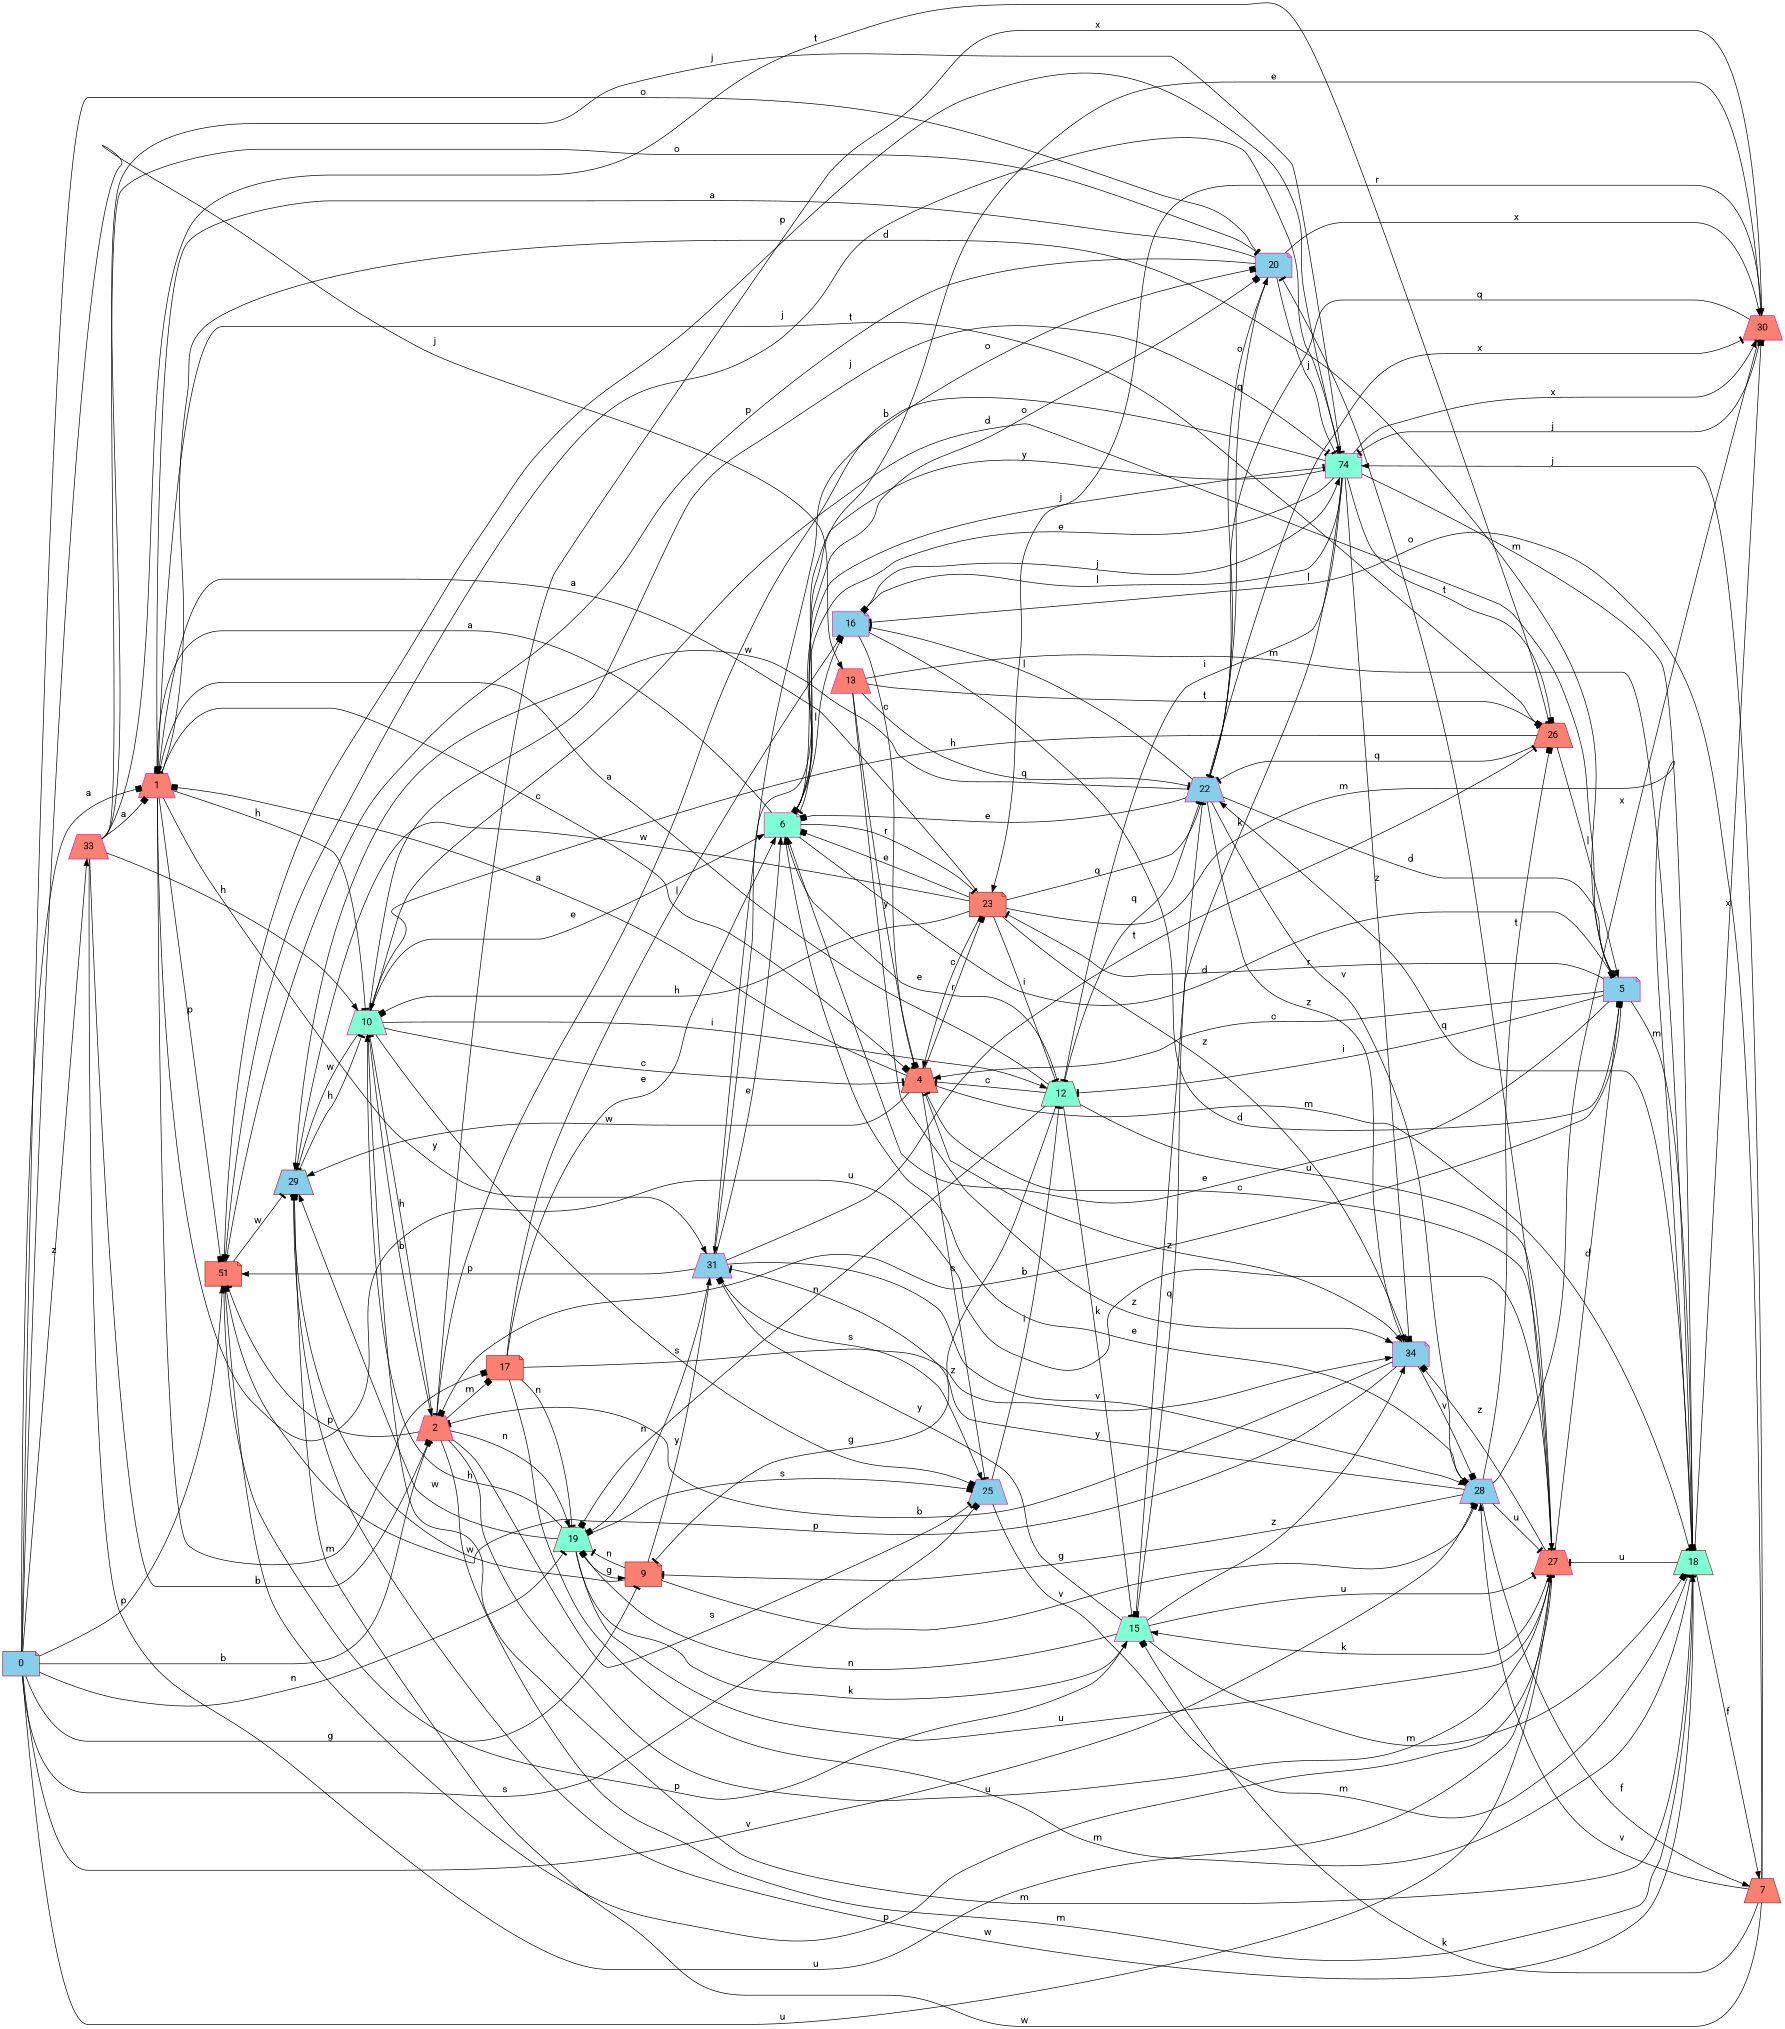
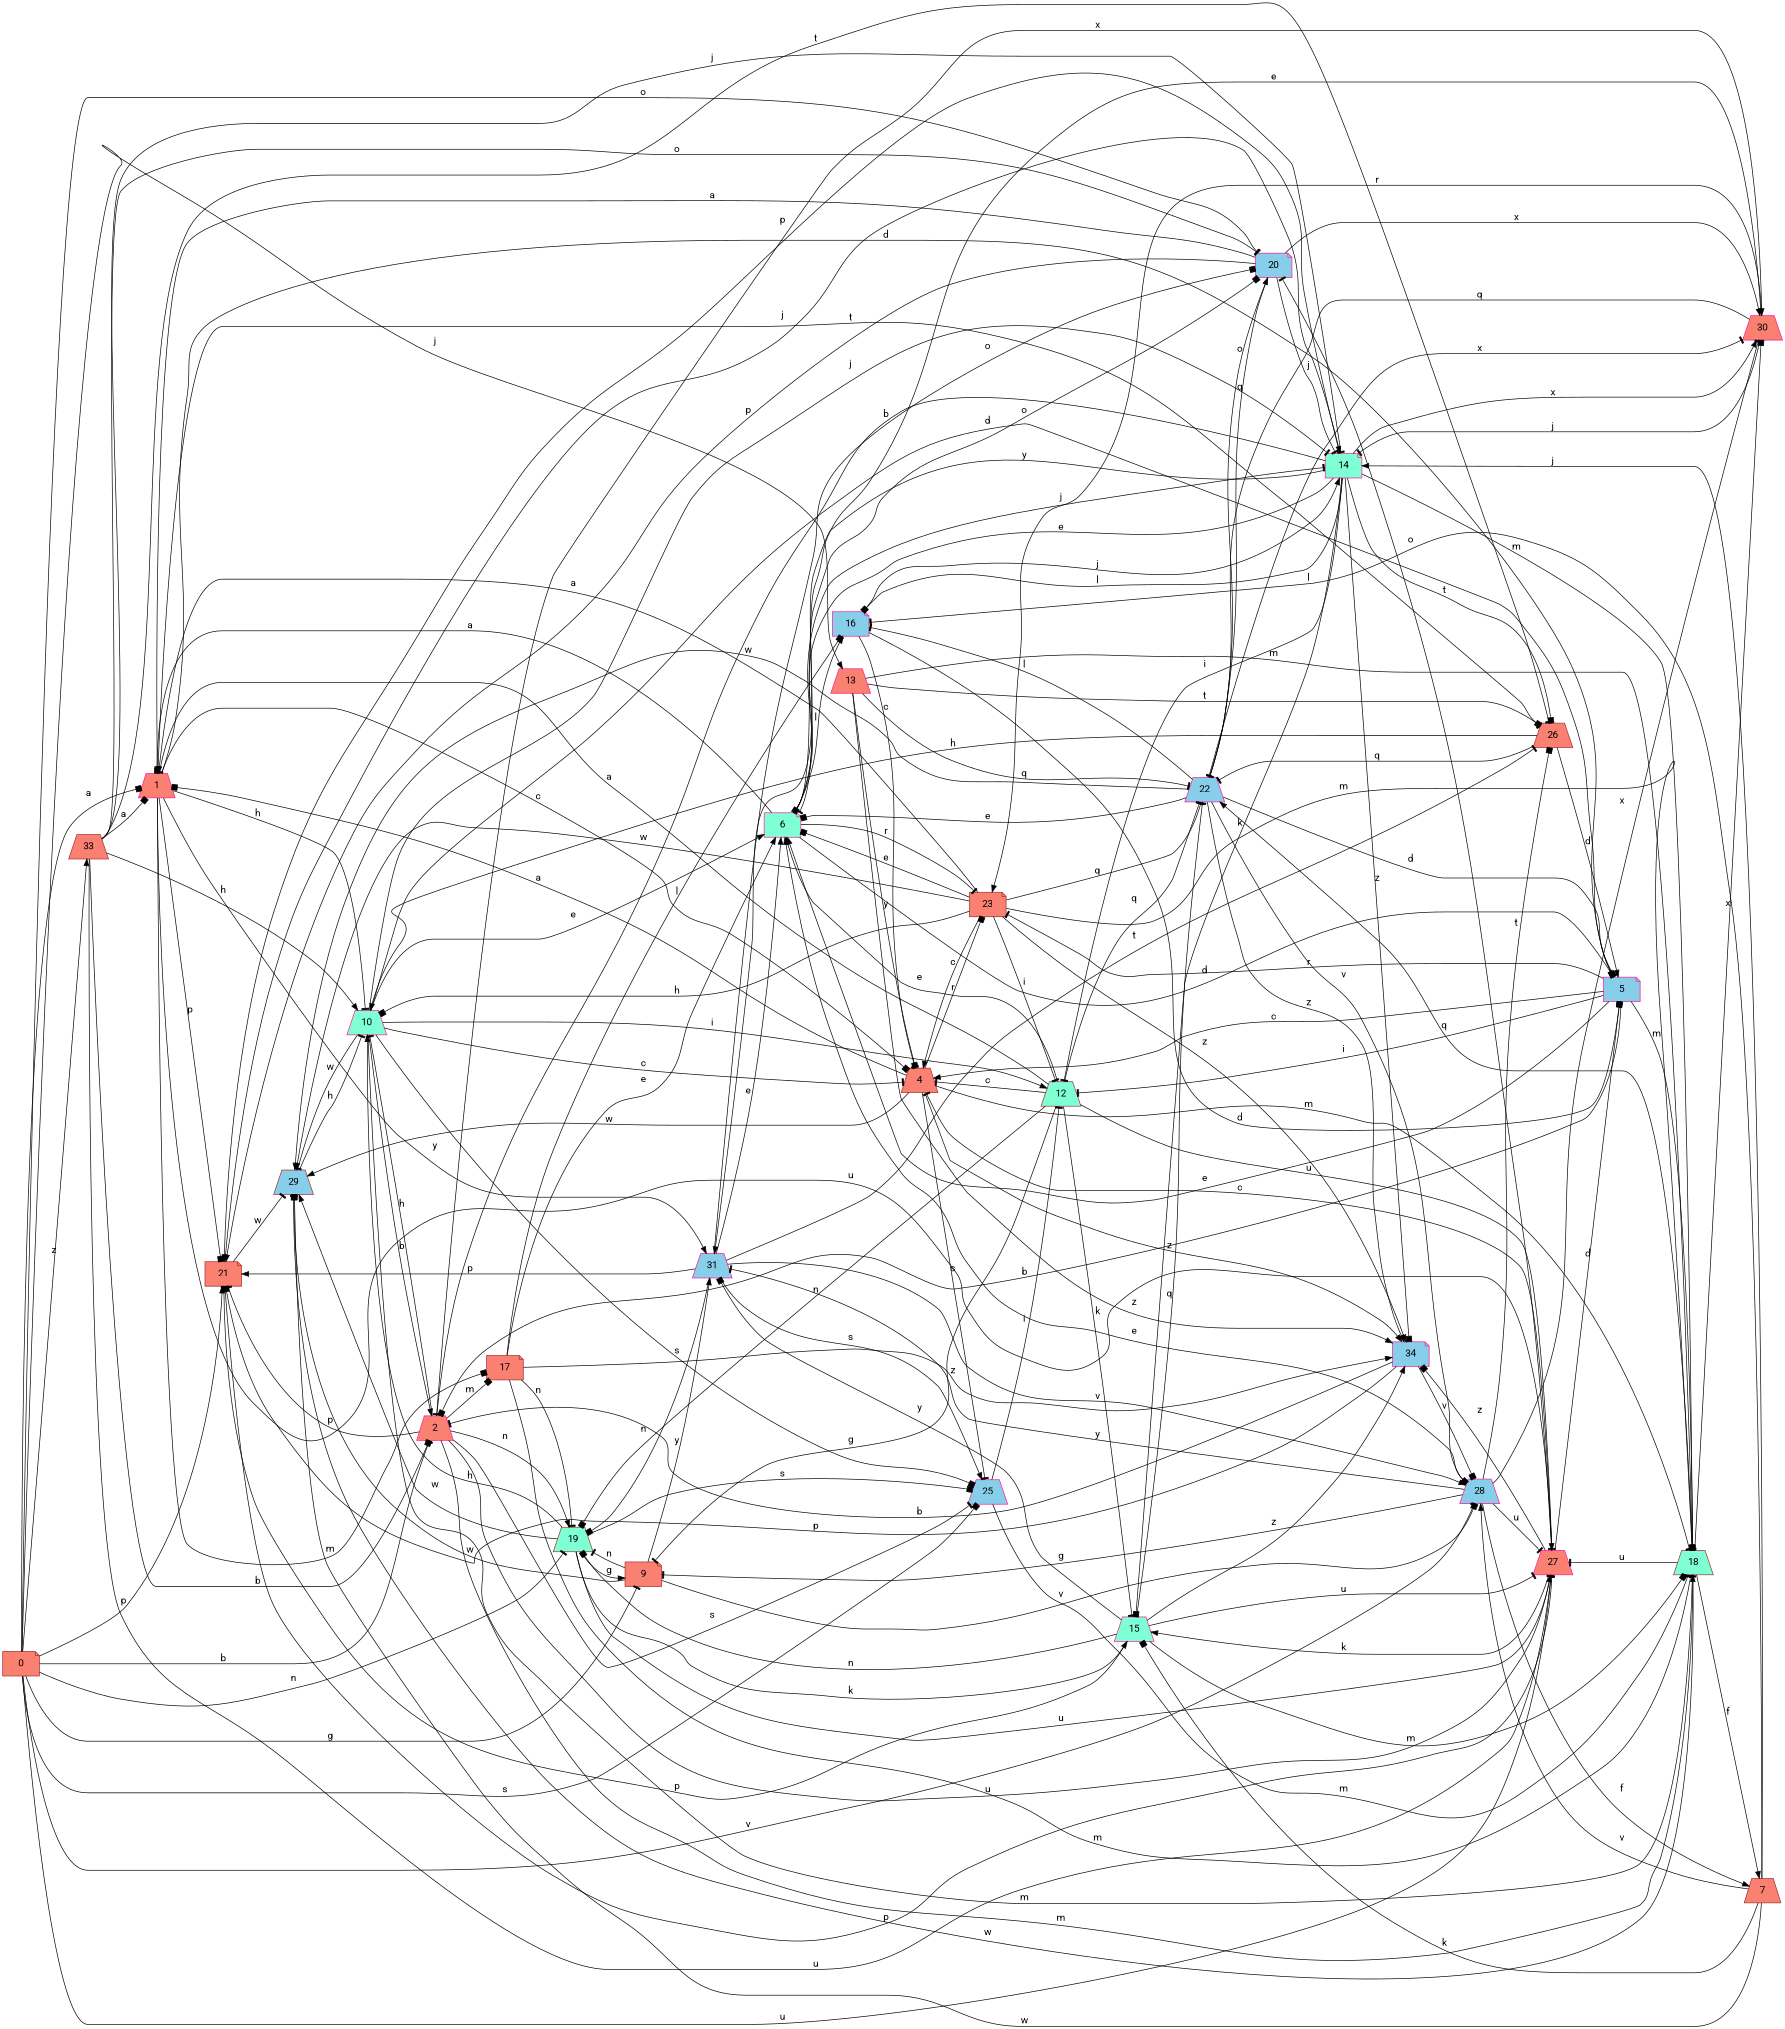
(1344, 466) -> (1344, 466)
(1588, 842) -> (1588, 842)
(89, 847) -> (89, 847)
(223, 1274) -> (223, 1274)
(21, 1664) -> (21, 1664)
